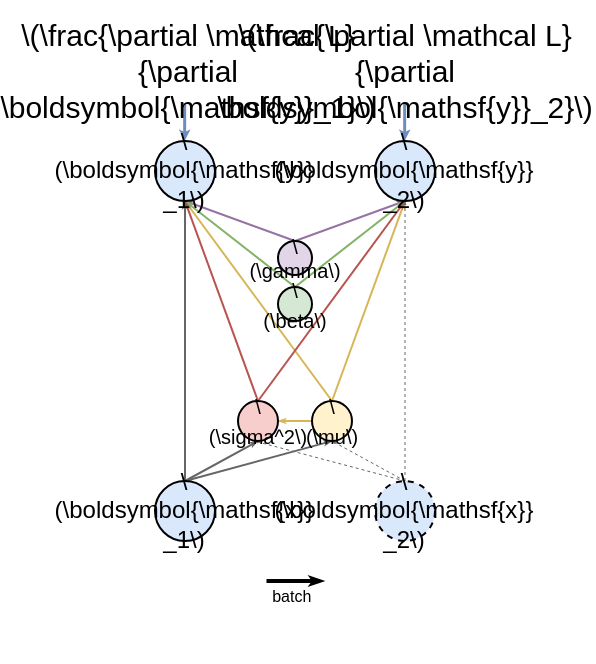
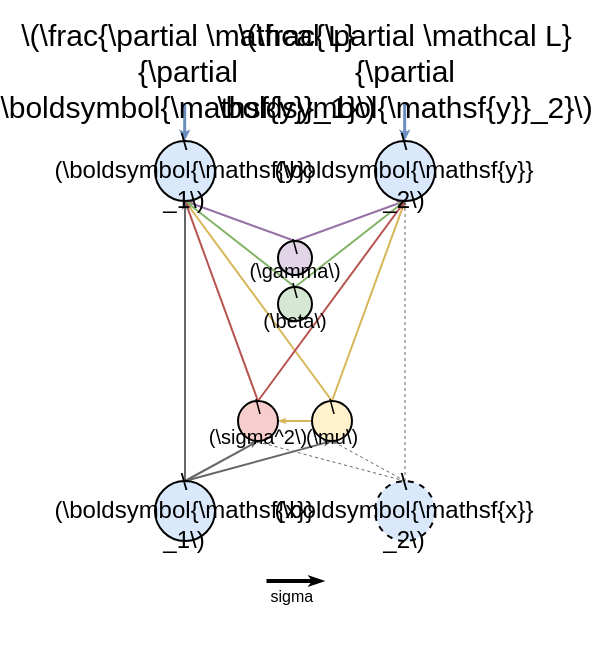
(295, 591) -> (295, 591)
